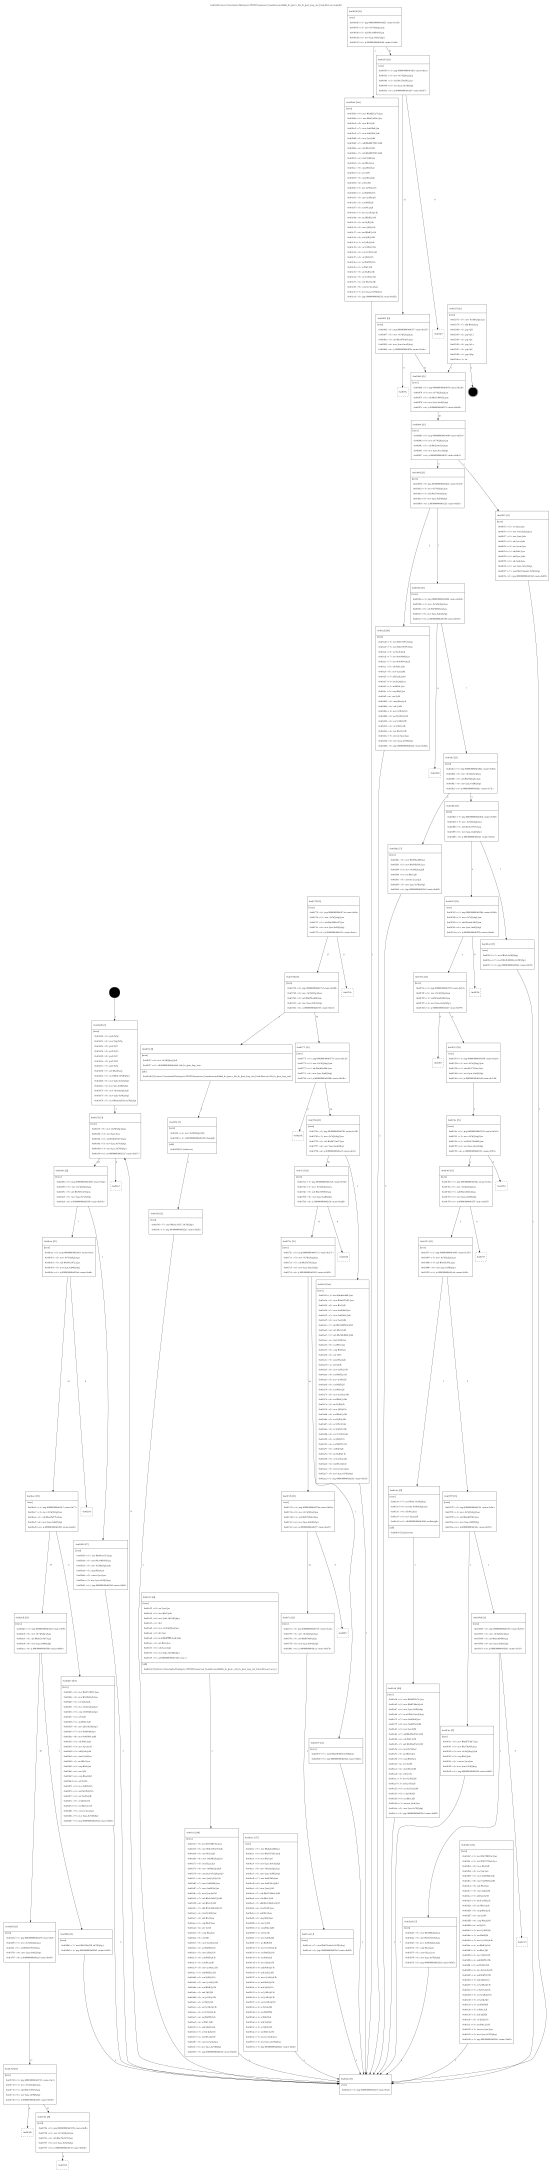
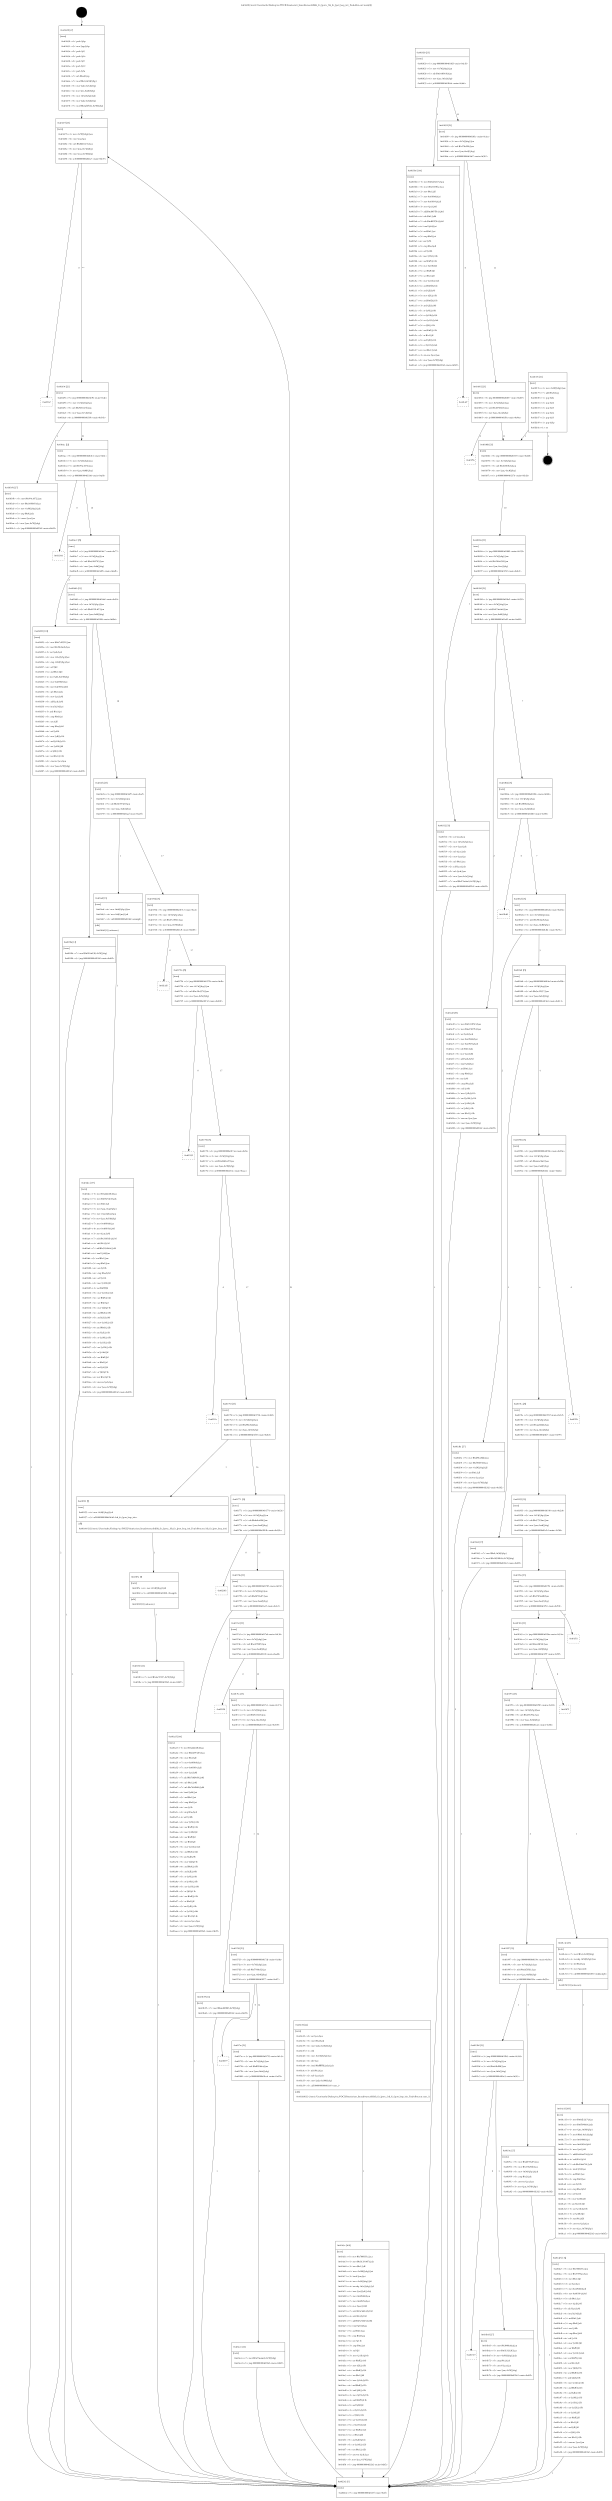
none -> (118, 914)
(438, 1063) -> none
none -> (211, 1070)
